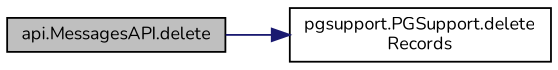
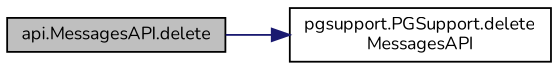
(420, 35) -> (420, 35)
